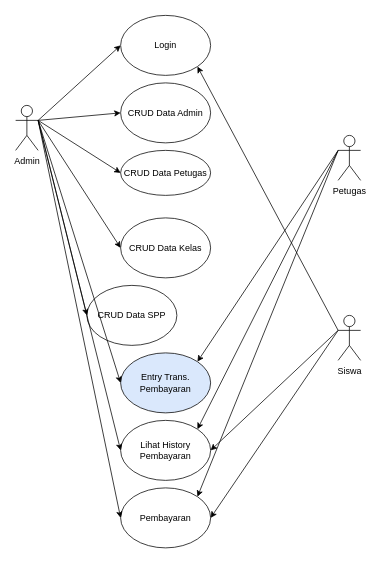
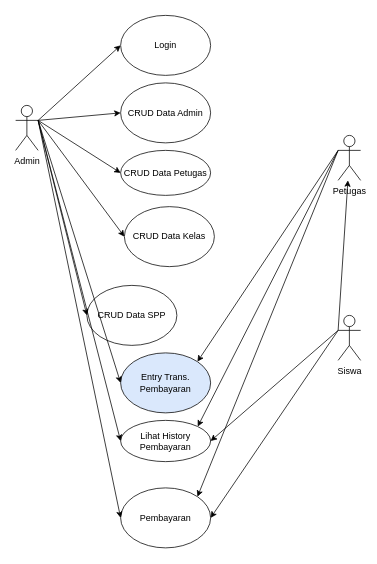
(268, 200) -> (343, 257)
(165, 248) -> (169, 237)
(165, 450) -> (165, 441)
